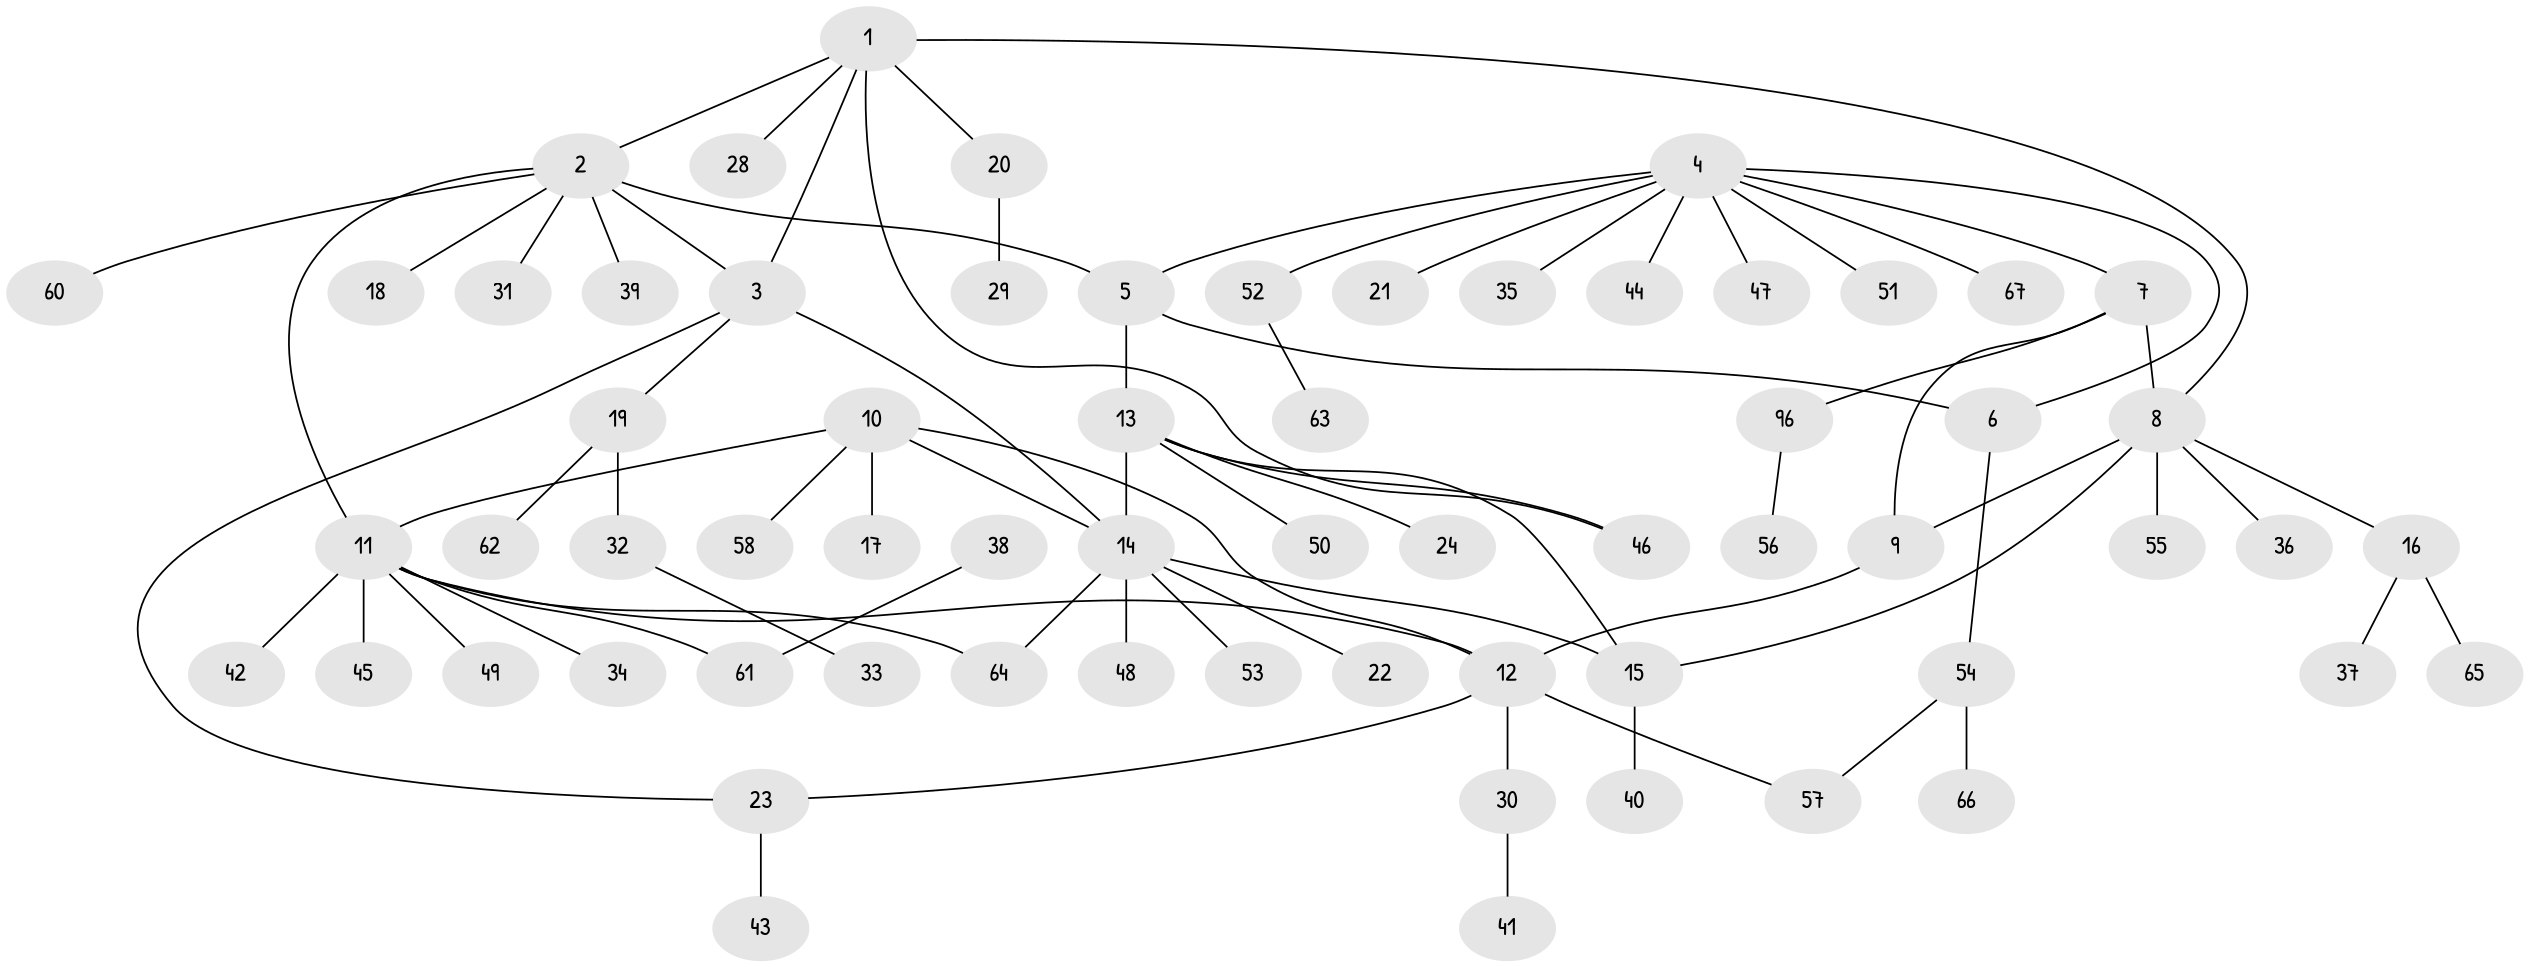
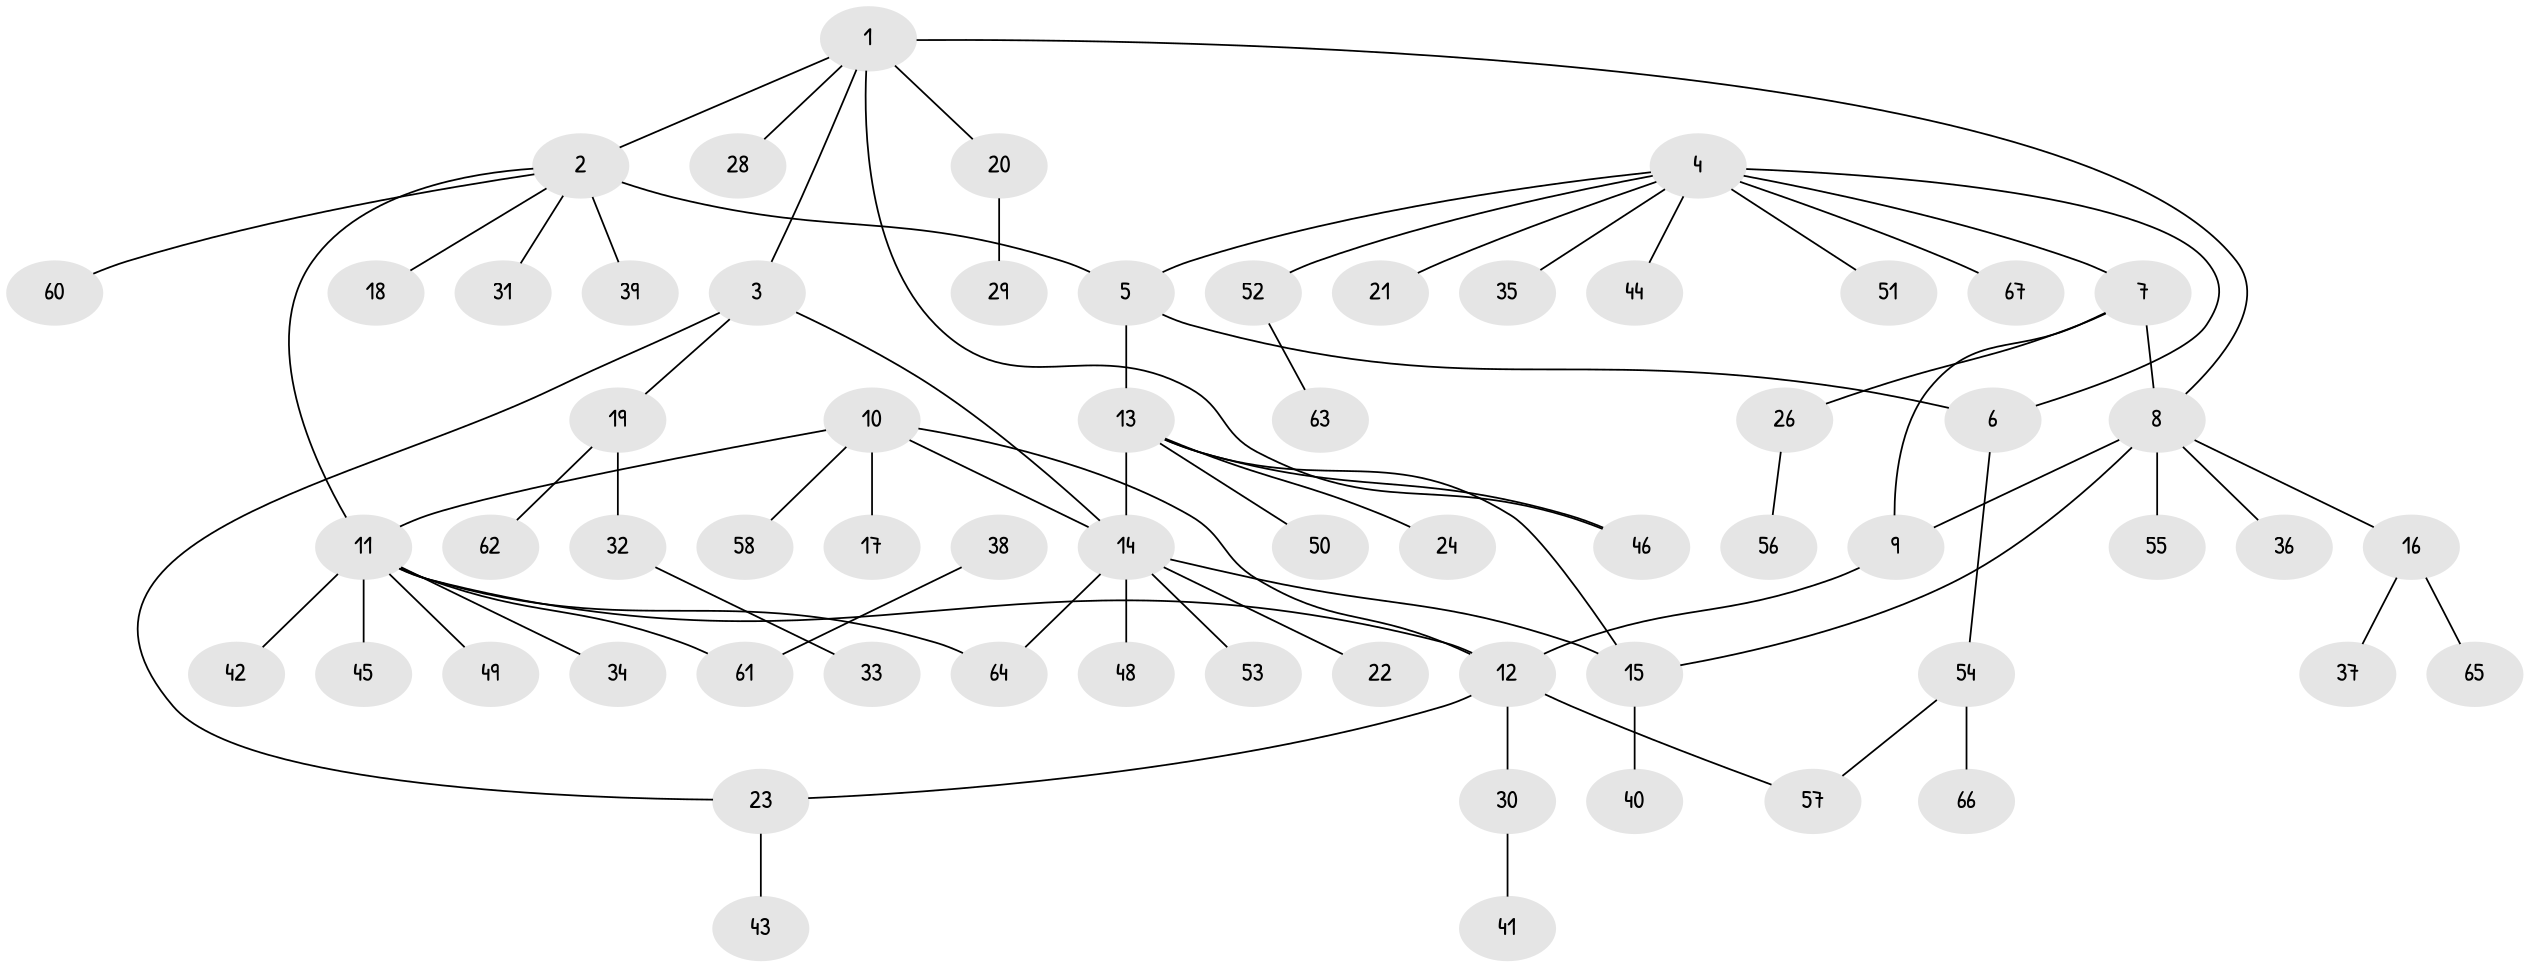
(669, 229) -> none
(1762, 293) -> none
(1785, 420) -> (1785, 420)
